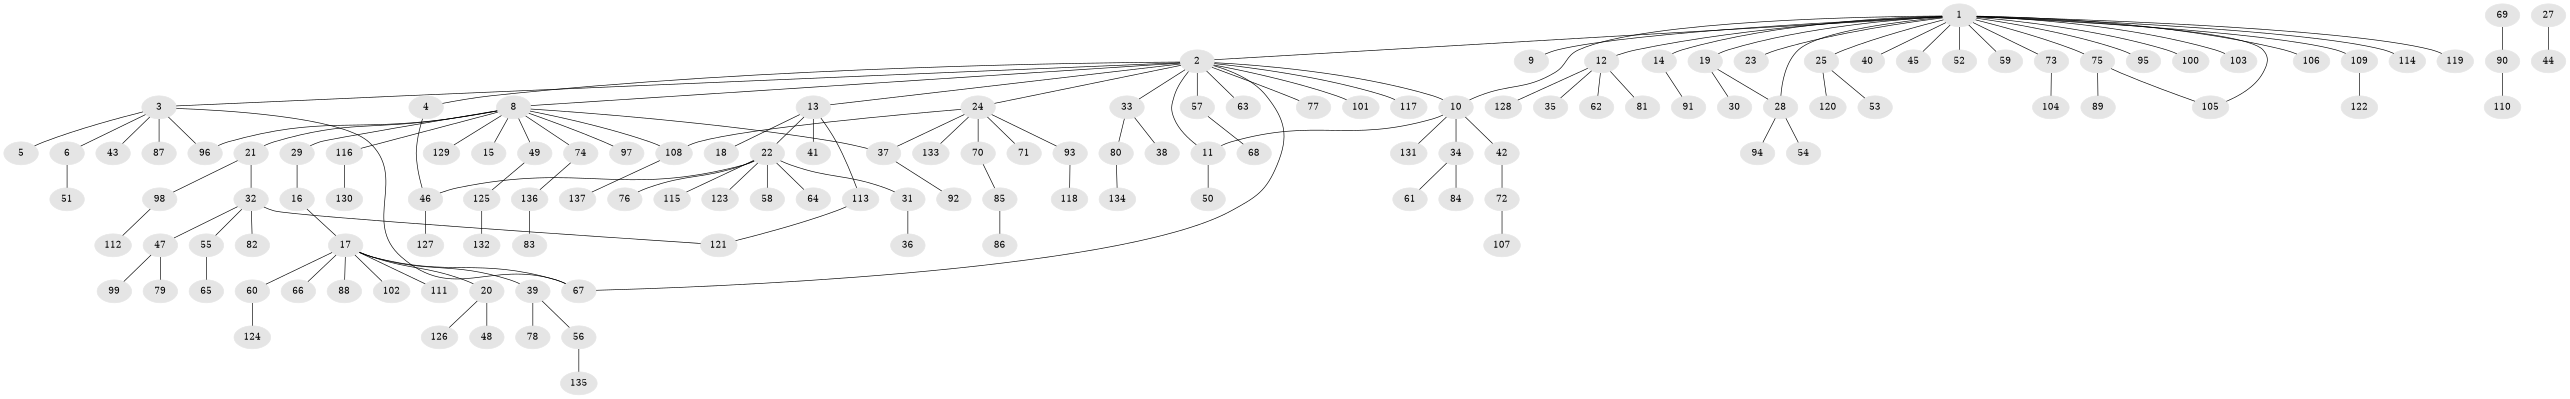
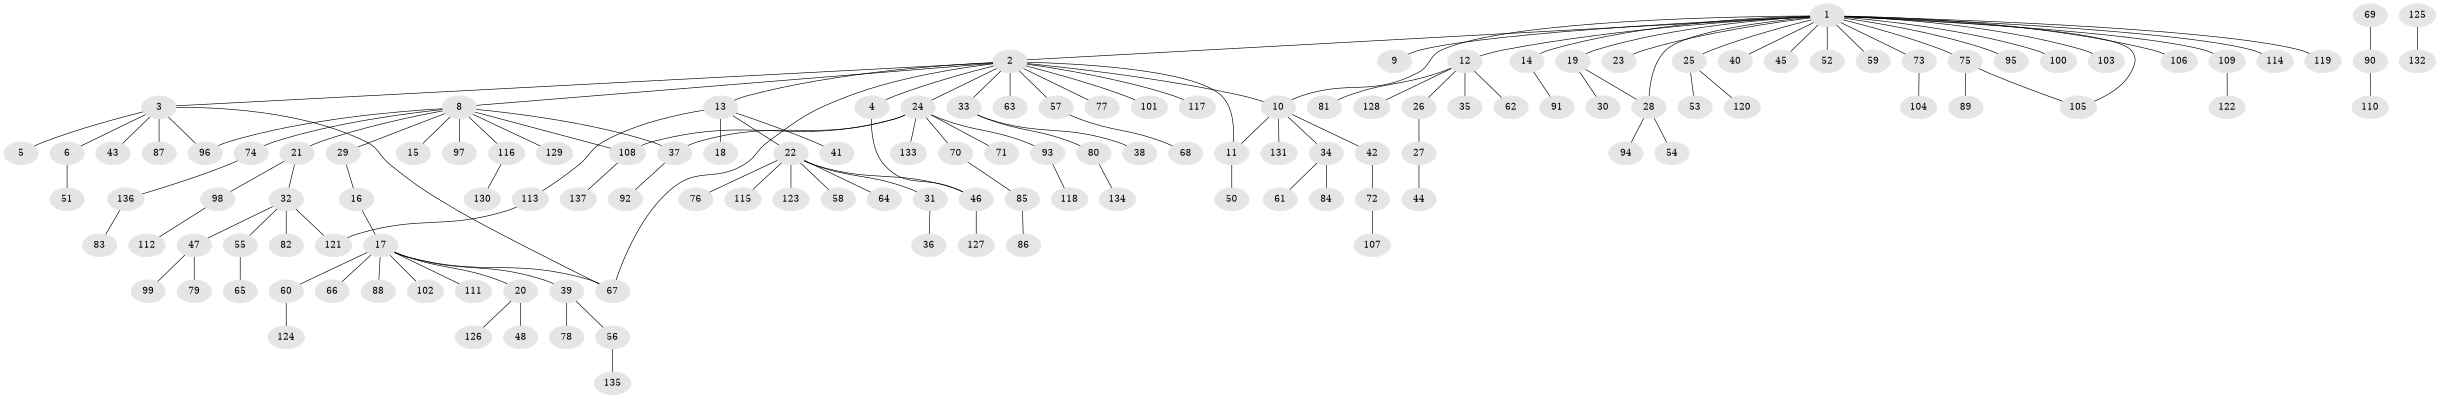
none -> (1419, 107)
(535, 153) -> none
